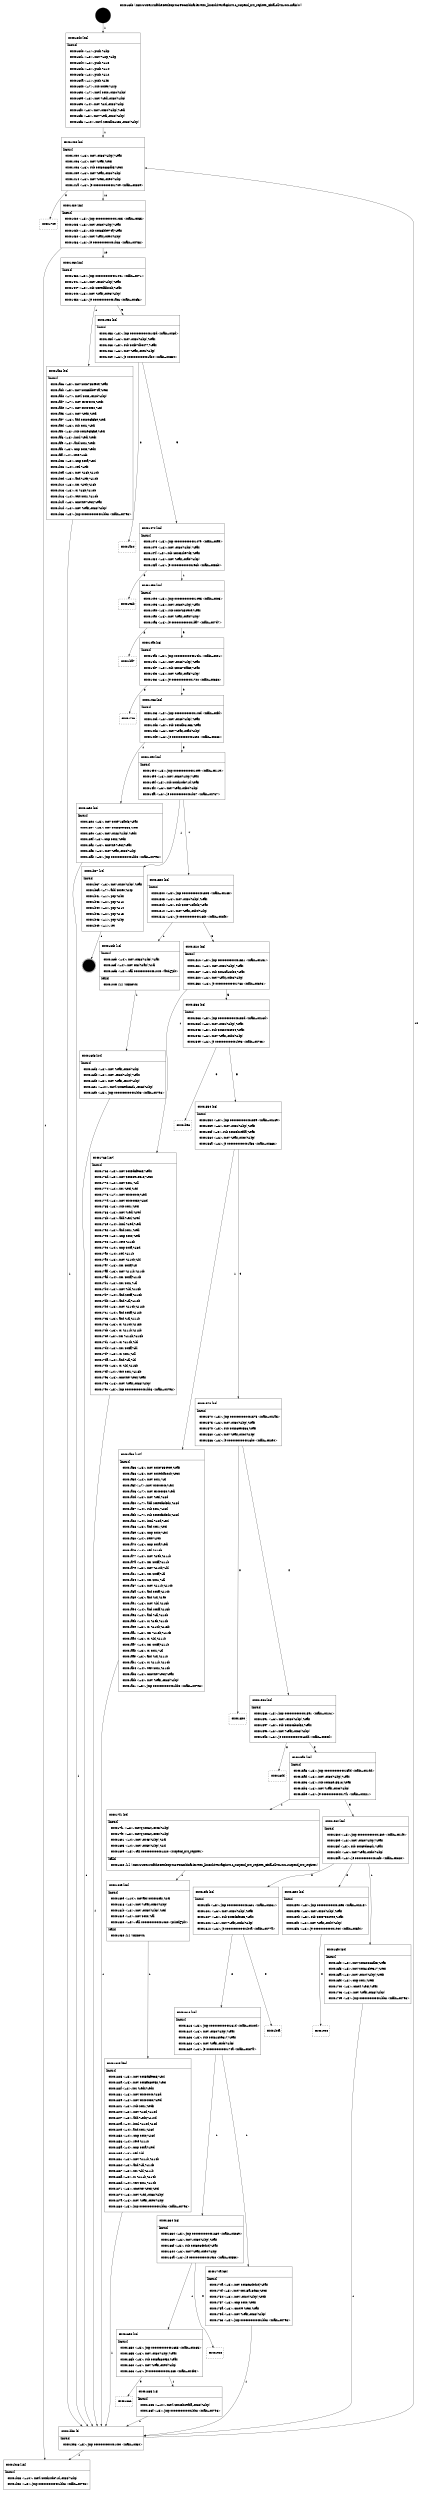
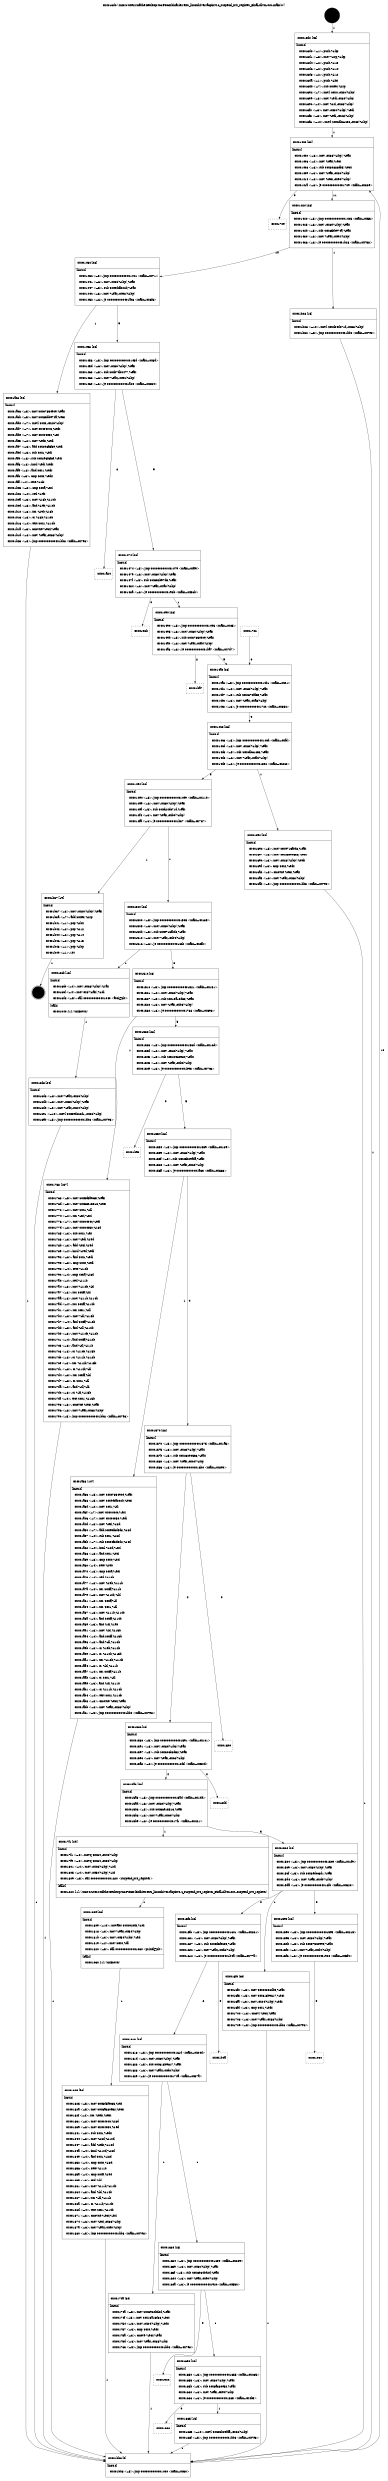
(137, 697) -> (250, 650)
(77, 2455) -> (371, 1478)
